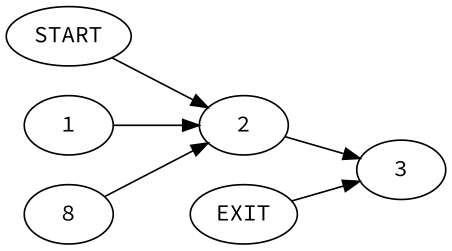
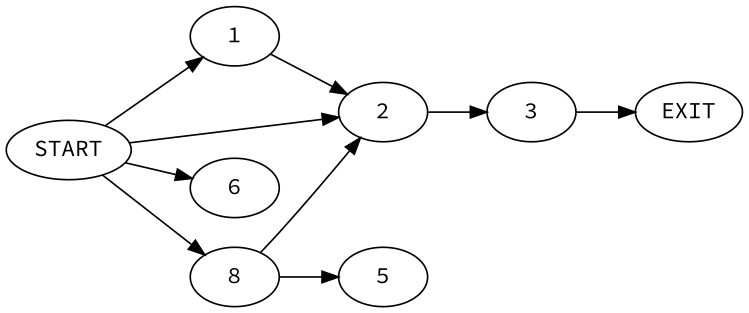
none -> (147, 96)
none -> (235, 188)
(318, 194) -> (597, 112)
none -> (147, 210)
none -> (383, 277)
